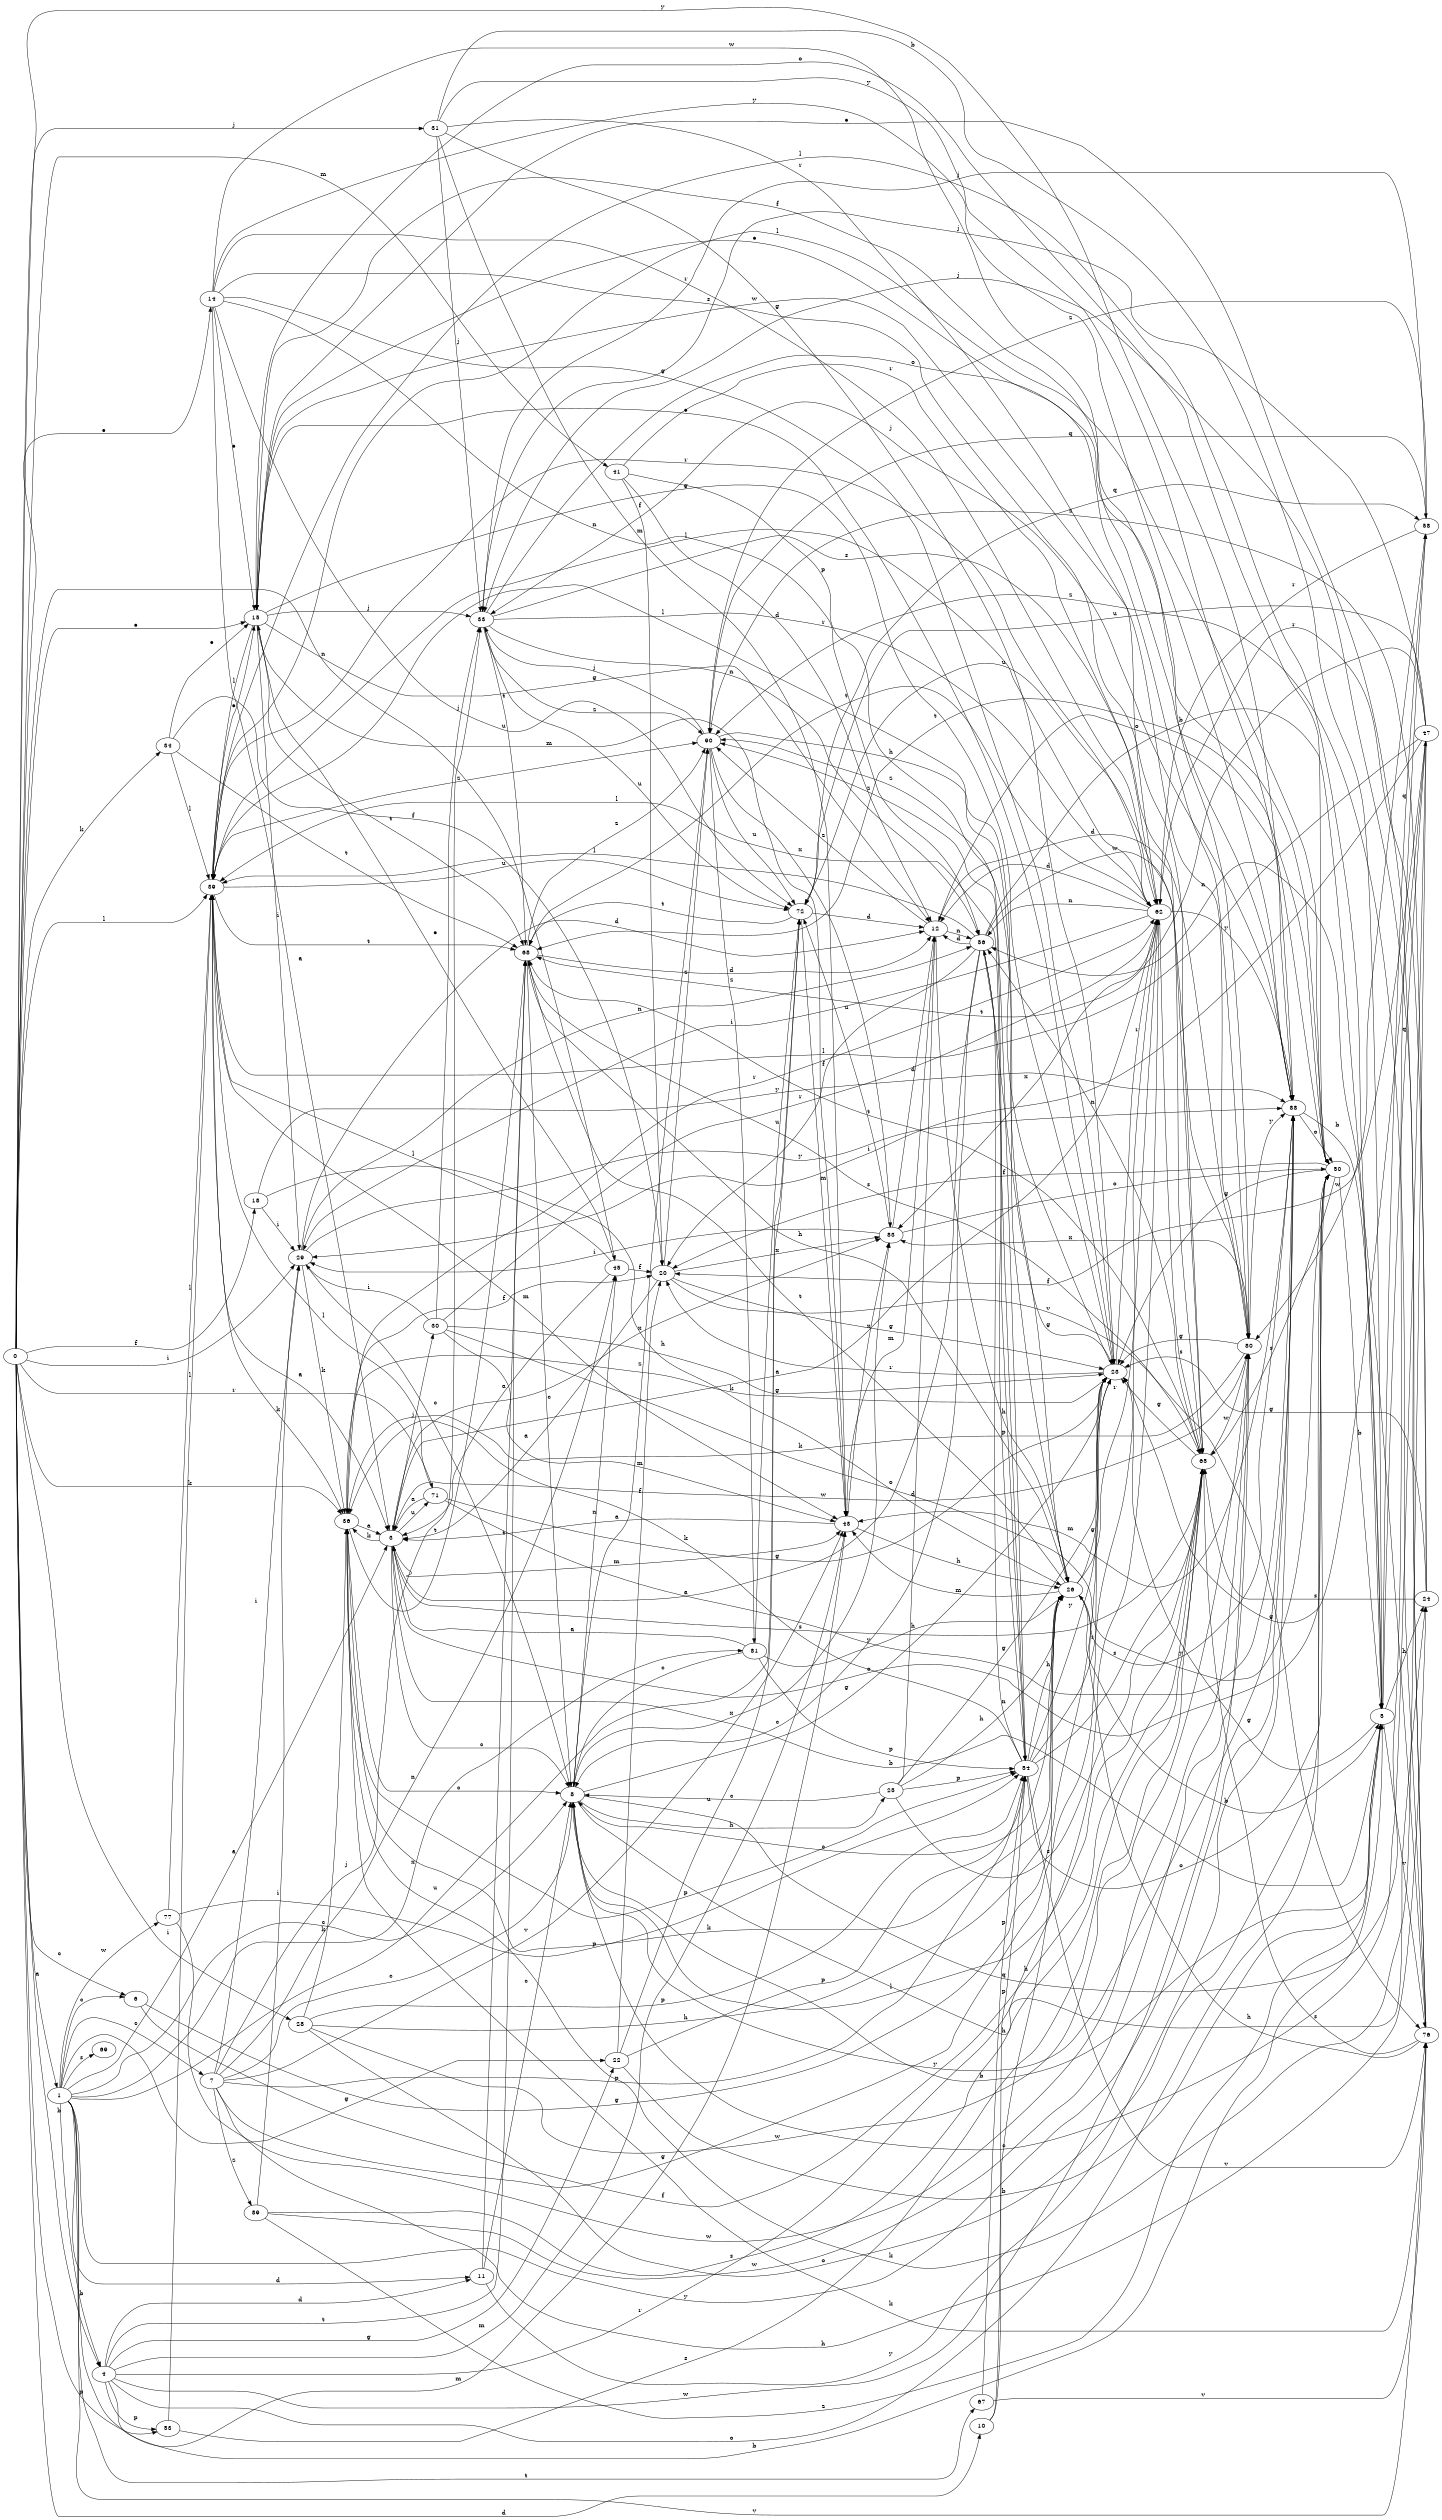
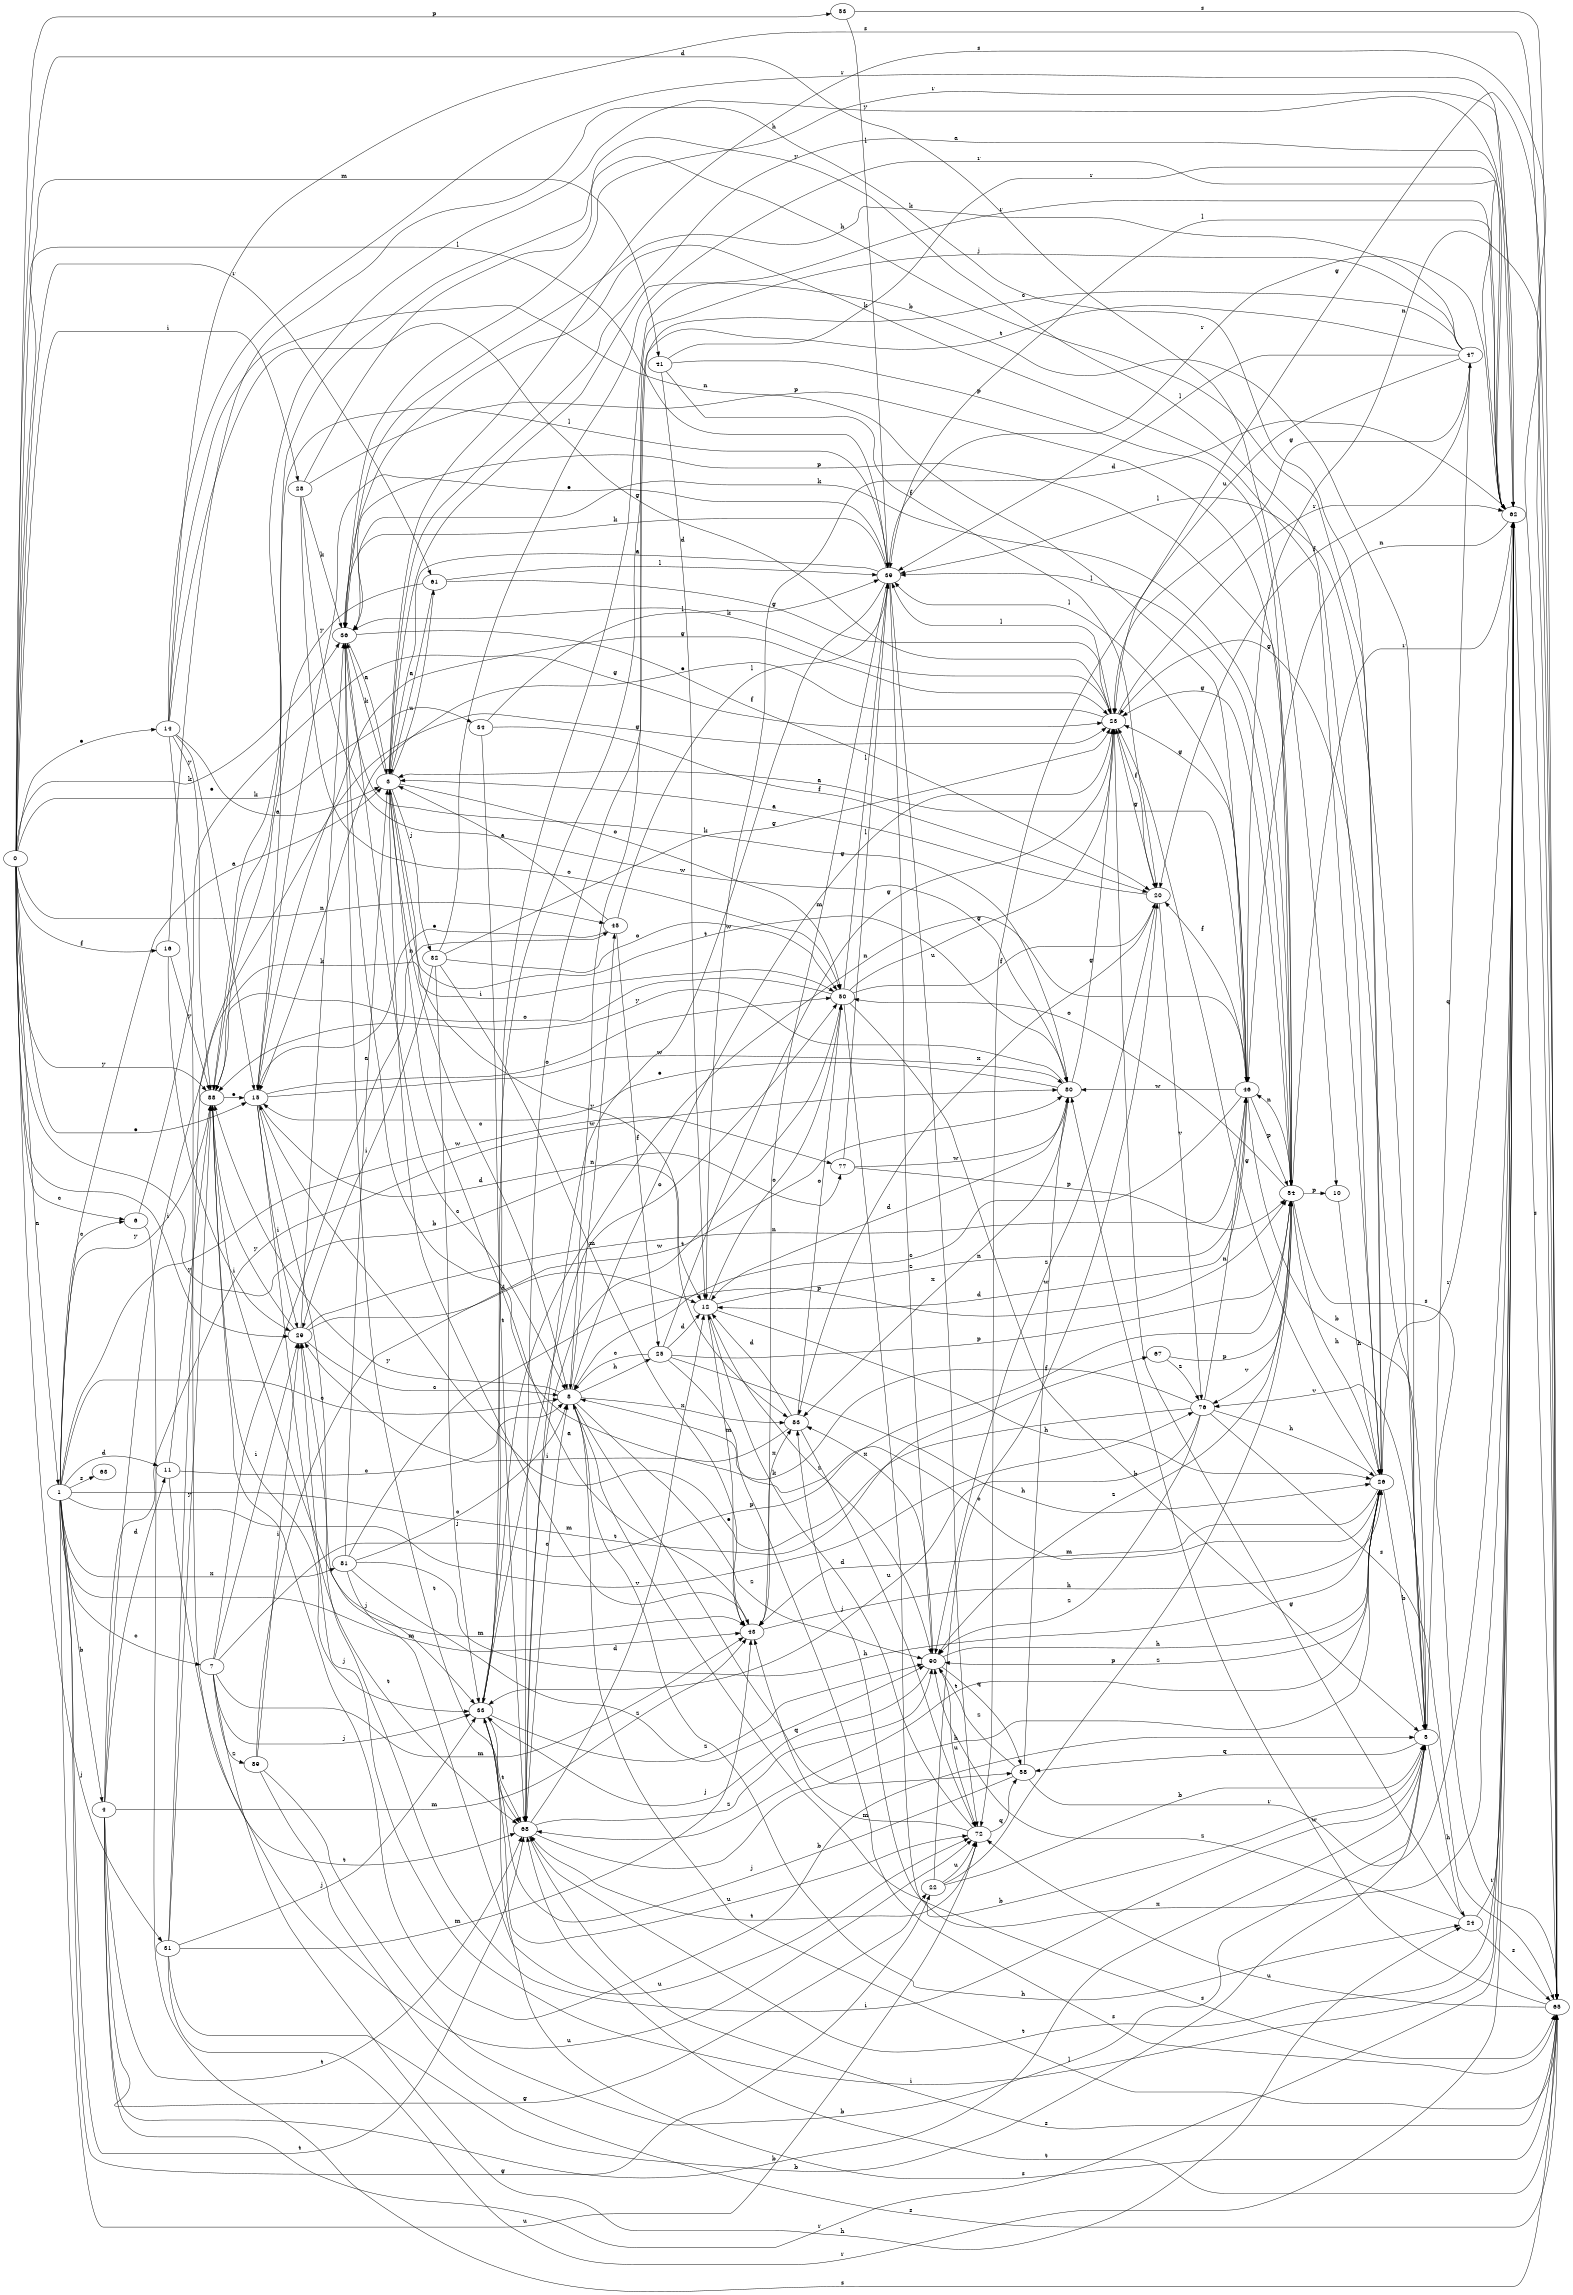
(778, 204) -> (234, 1094)
(1004, 315) -> none
(193, 673) -> none
(595, 678) -> (481, 1181)
(776, 858) -> none
(982, 943) -> (1247, 1090)
(938, 1125) -> (672, 2007)
(1315, 1137) -> (528, 1020)
(744, 1193) -> (633, 1716)
(256, 1201) -> (168, 949)
(638, 1270) -> (635, 1138)
(436, 1326) -> (435, 958)
(640, 1328) -> (592, 1106)
(891, 1367) -> (1136, 776)
(436, 1496) -> (435, 582)
(1071, 1605) -> (1203, 688)
(526, 1930) -> (481, 1754)
(423, 1973) -> none
(35, 1993) -> (281, 1271)
(104, 2050) -> (104, 1472)
(878, 2082) -> none
(1001, 2101) -> (1312, 1193)
none -> (94, 2129)
(663, 2196) -> (843, 2283)
(1204, 2395) -> (1180, 1366)
(824, 2406) -> (843, 2112)
(121, 2418) -> none
(732, 2438) -> (481, 994)
